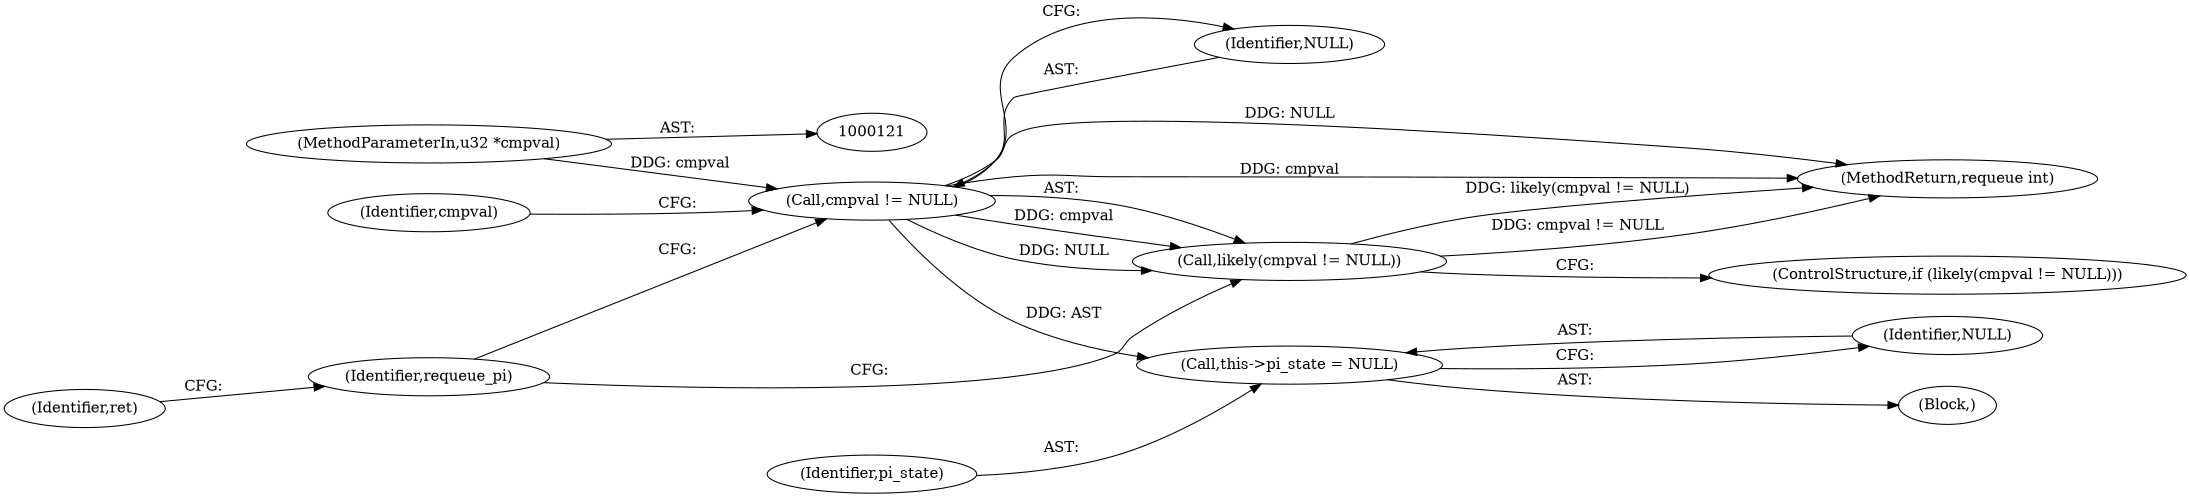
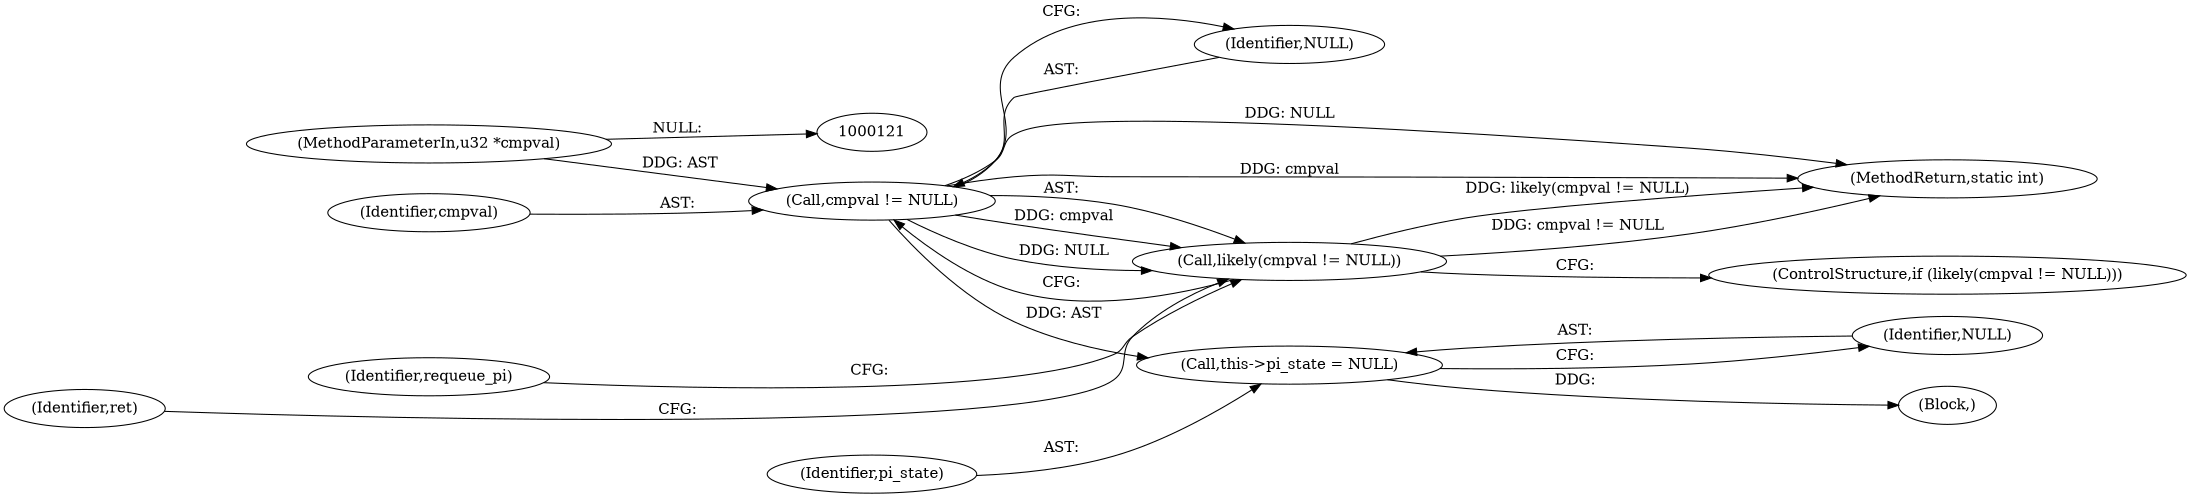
(680, 129) -> (680, 129)
(680, 164) -> (680, 164)
(1947, 179) -> (1947, 179)
(680, 204) -> (680, 204)
(645, 291) -> (1060, 299)
(1578, 380) -> (1578, 380)
(237, 394) -> (716, 419)
